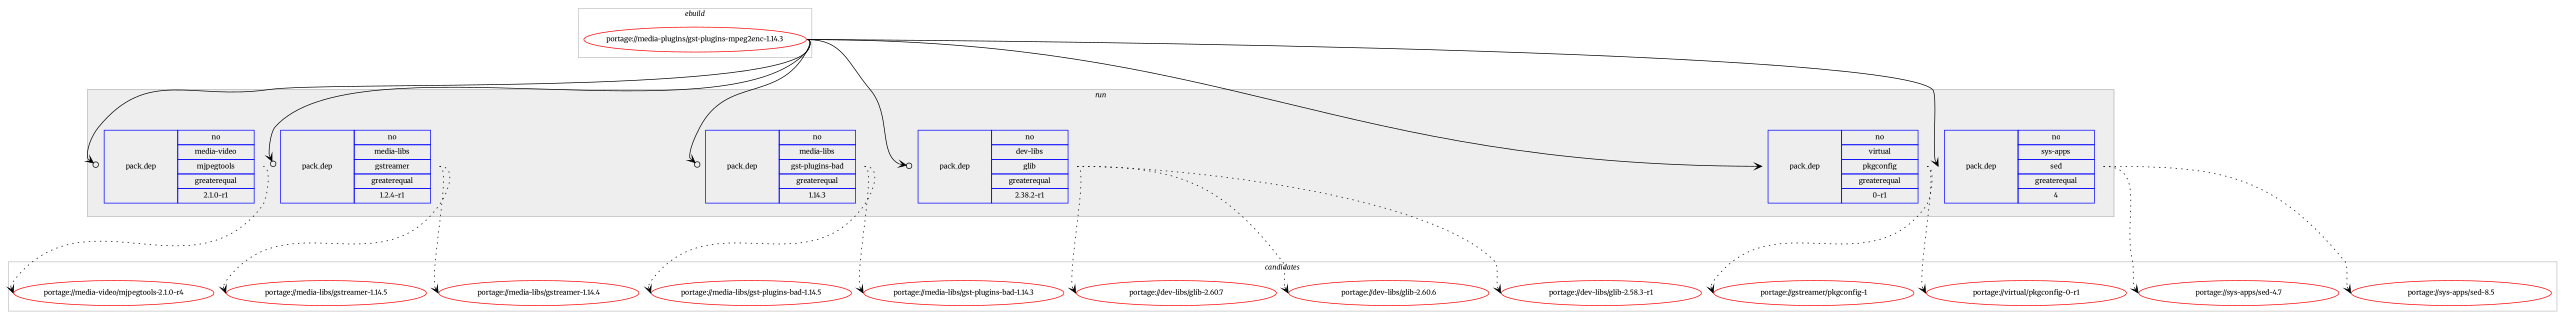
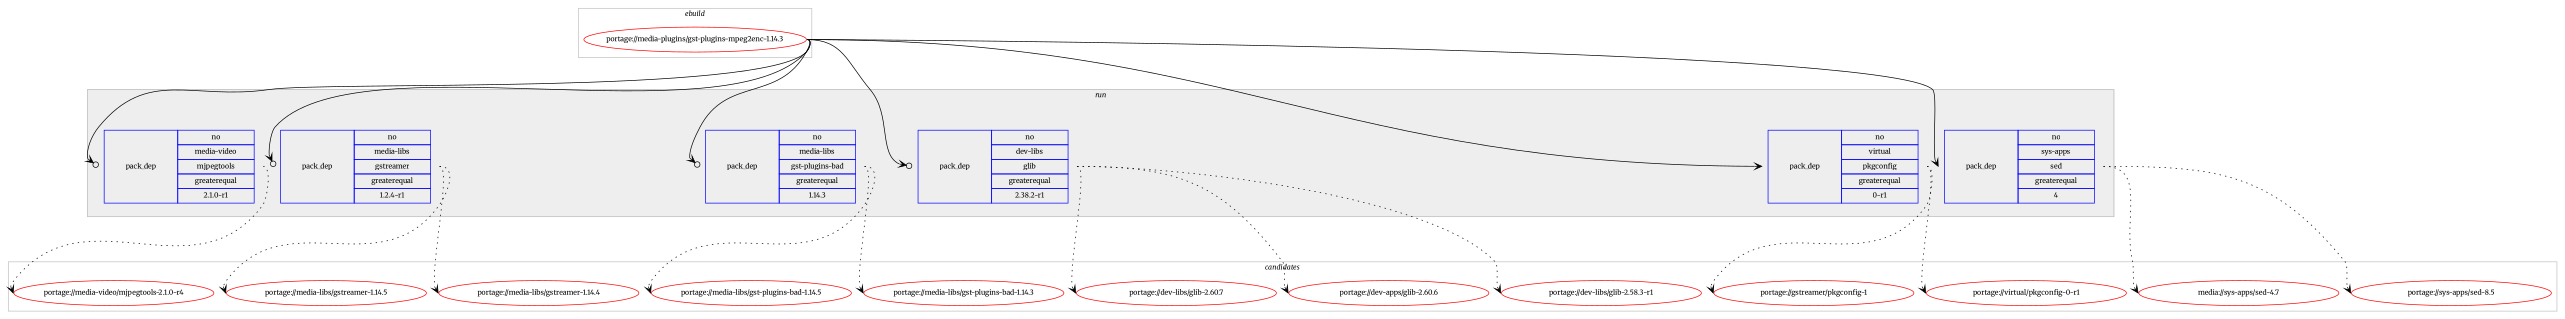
(1389, 293) -> (1389, 293)
(2239, 293) -> (2239, 293)
